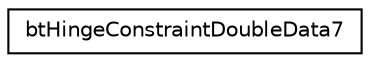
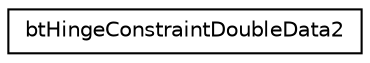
(185, 31) -> (185, 31)
